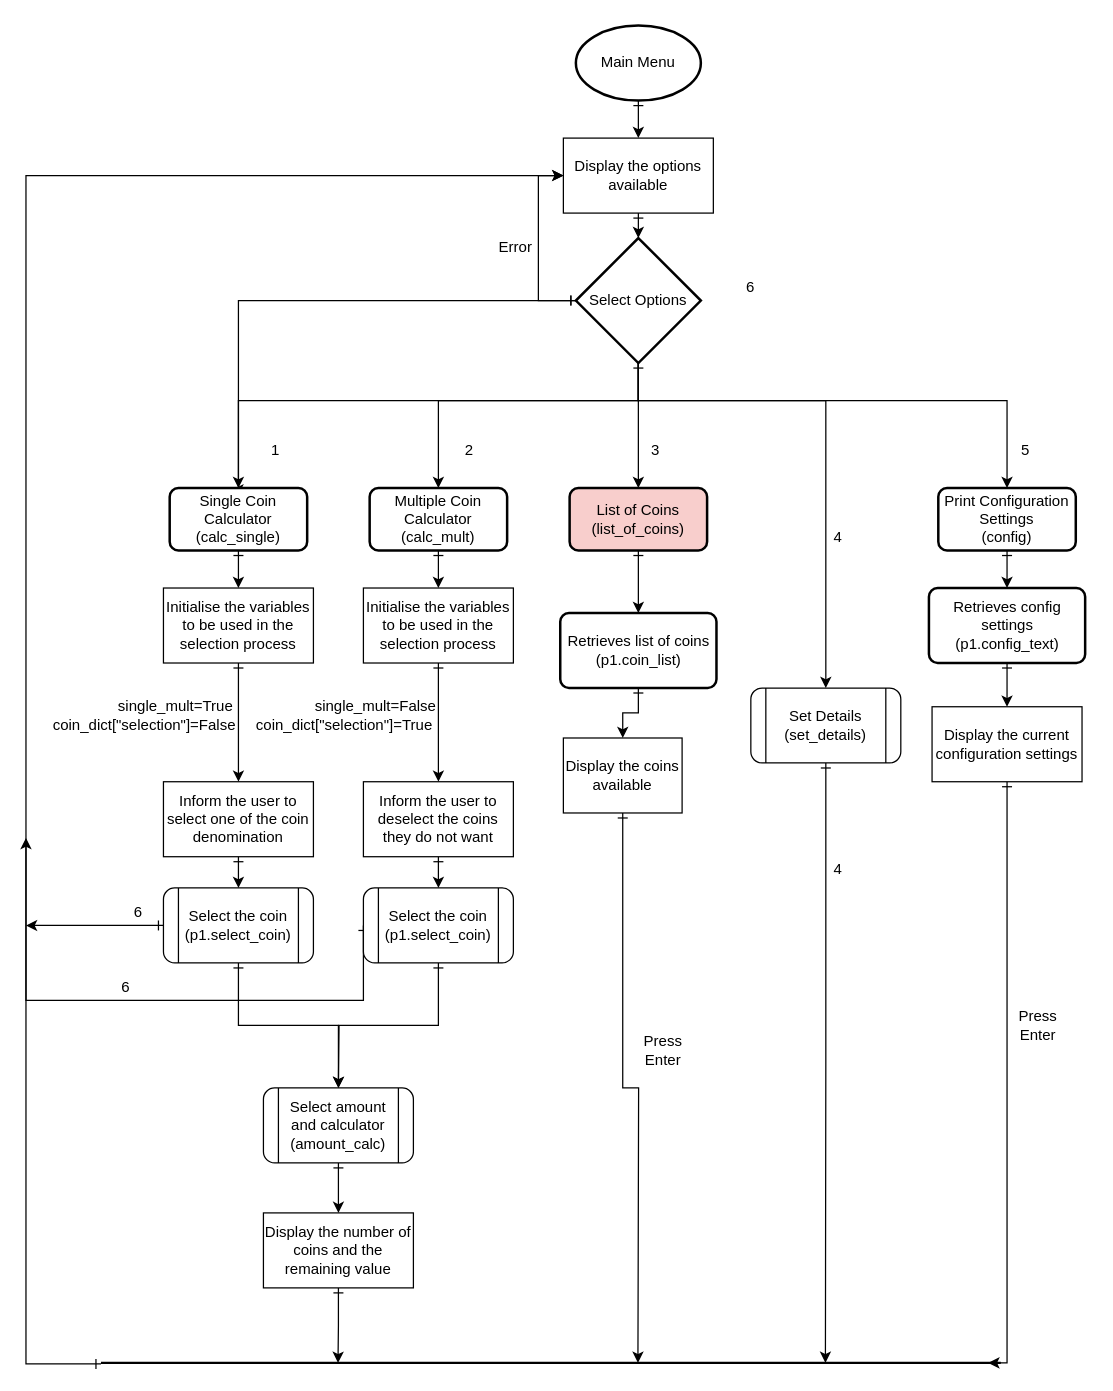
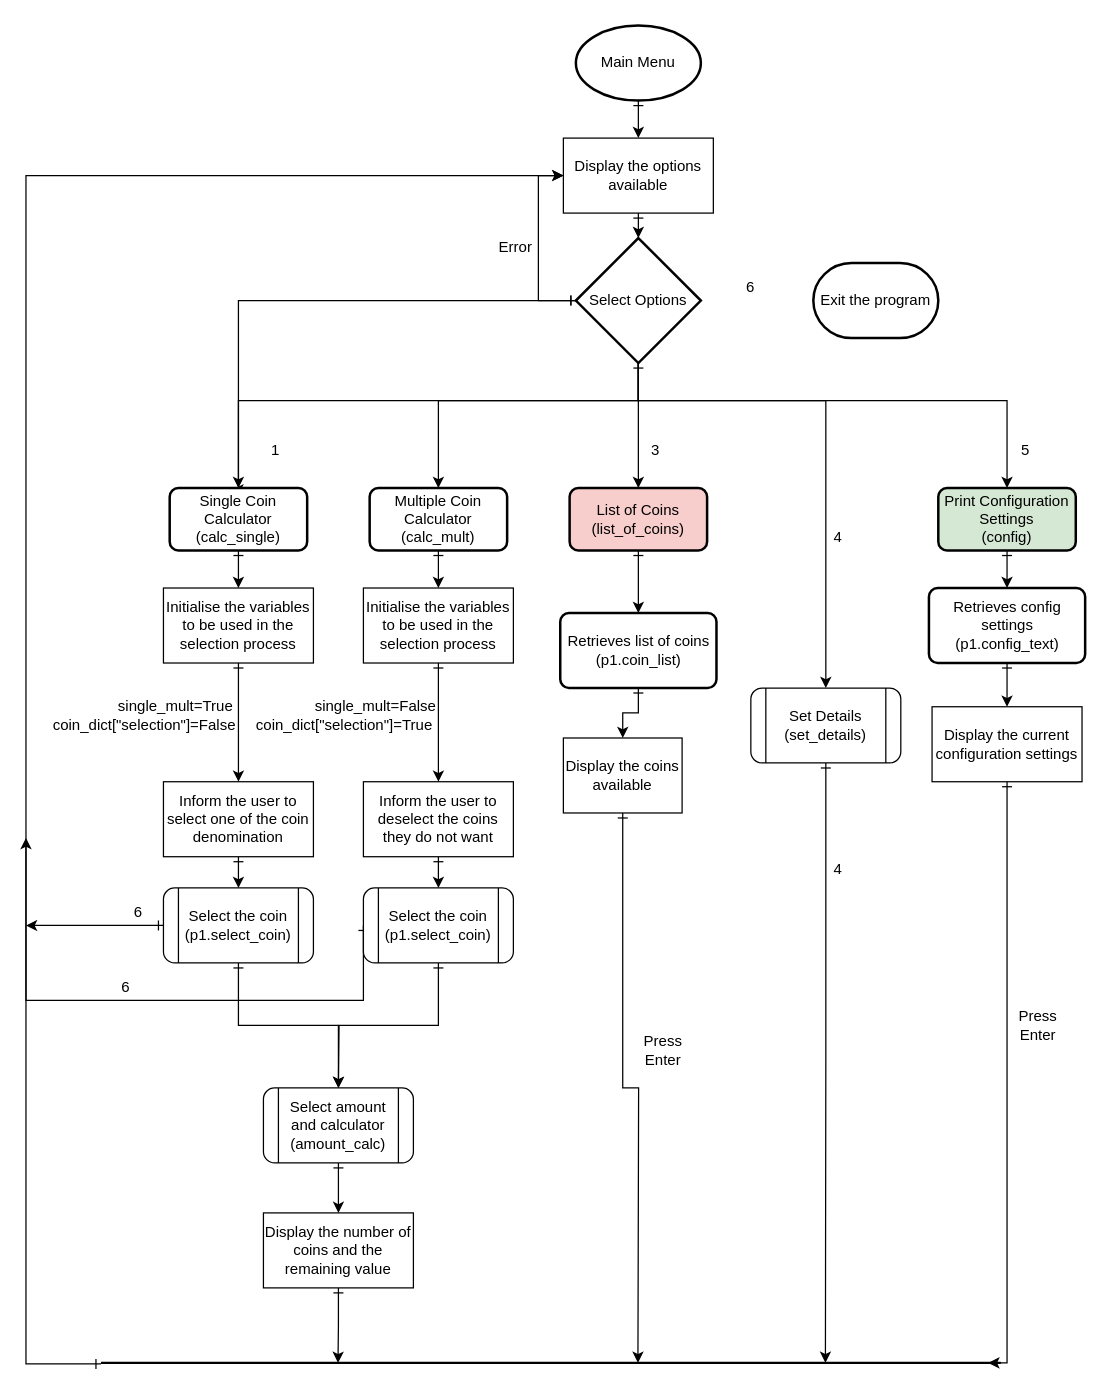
none -> (876, 301)
(469, 451) -> none
(1007, 519) -> (1007, 519)
